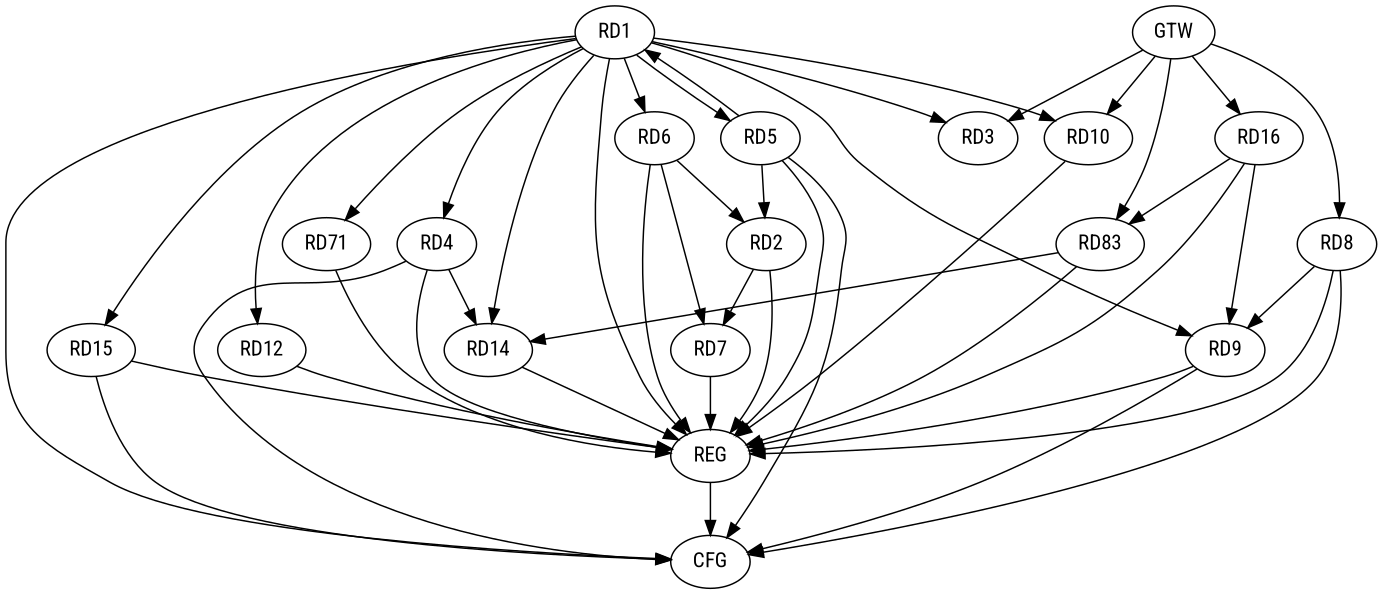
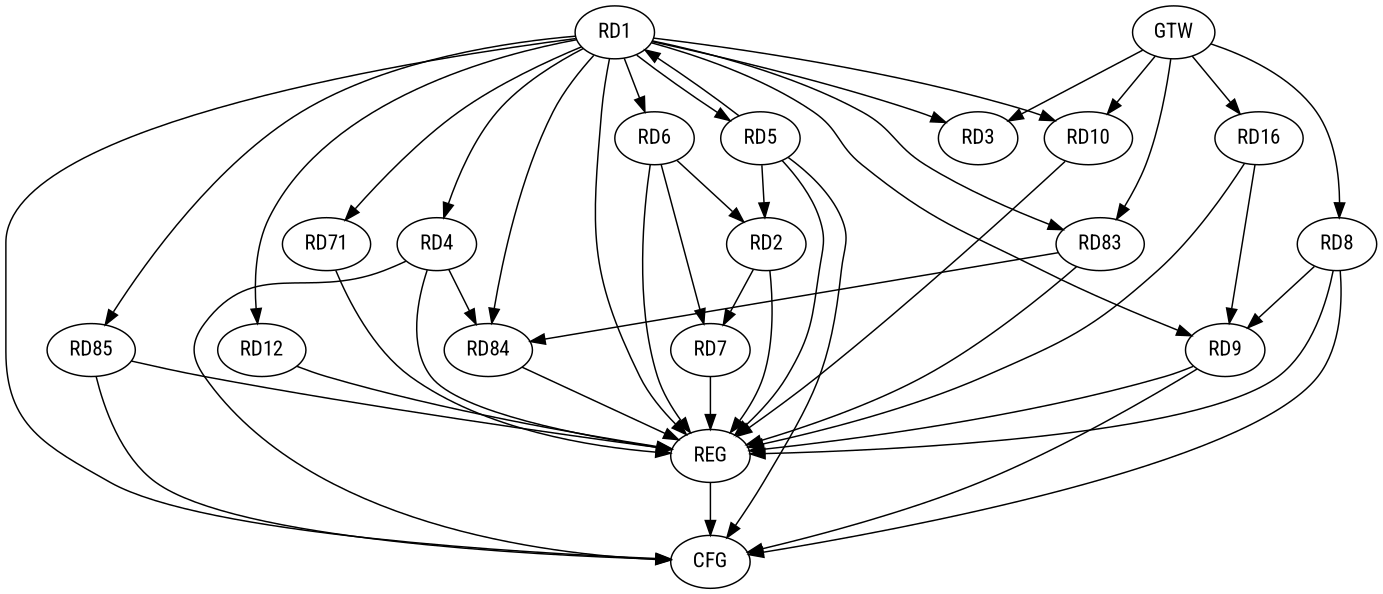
(1186, 187) -> (861, 112)
(91, 350) -> (91, 350)
(488, 350) -> (488, 350)
